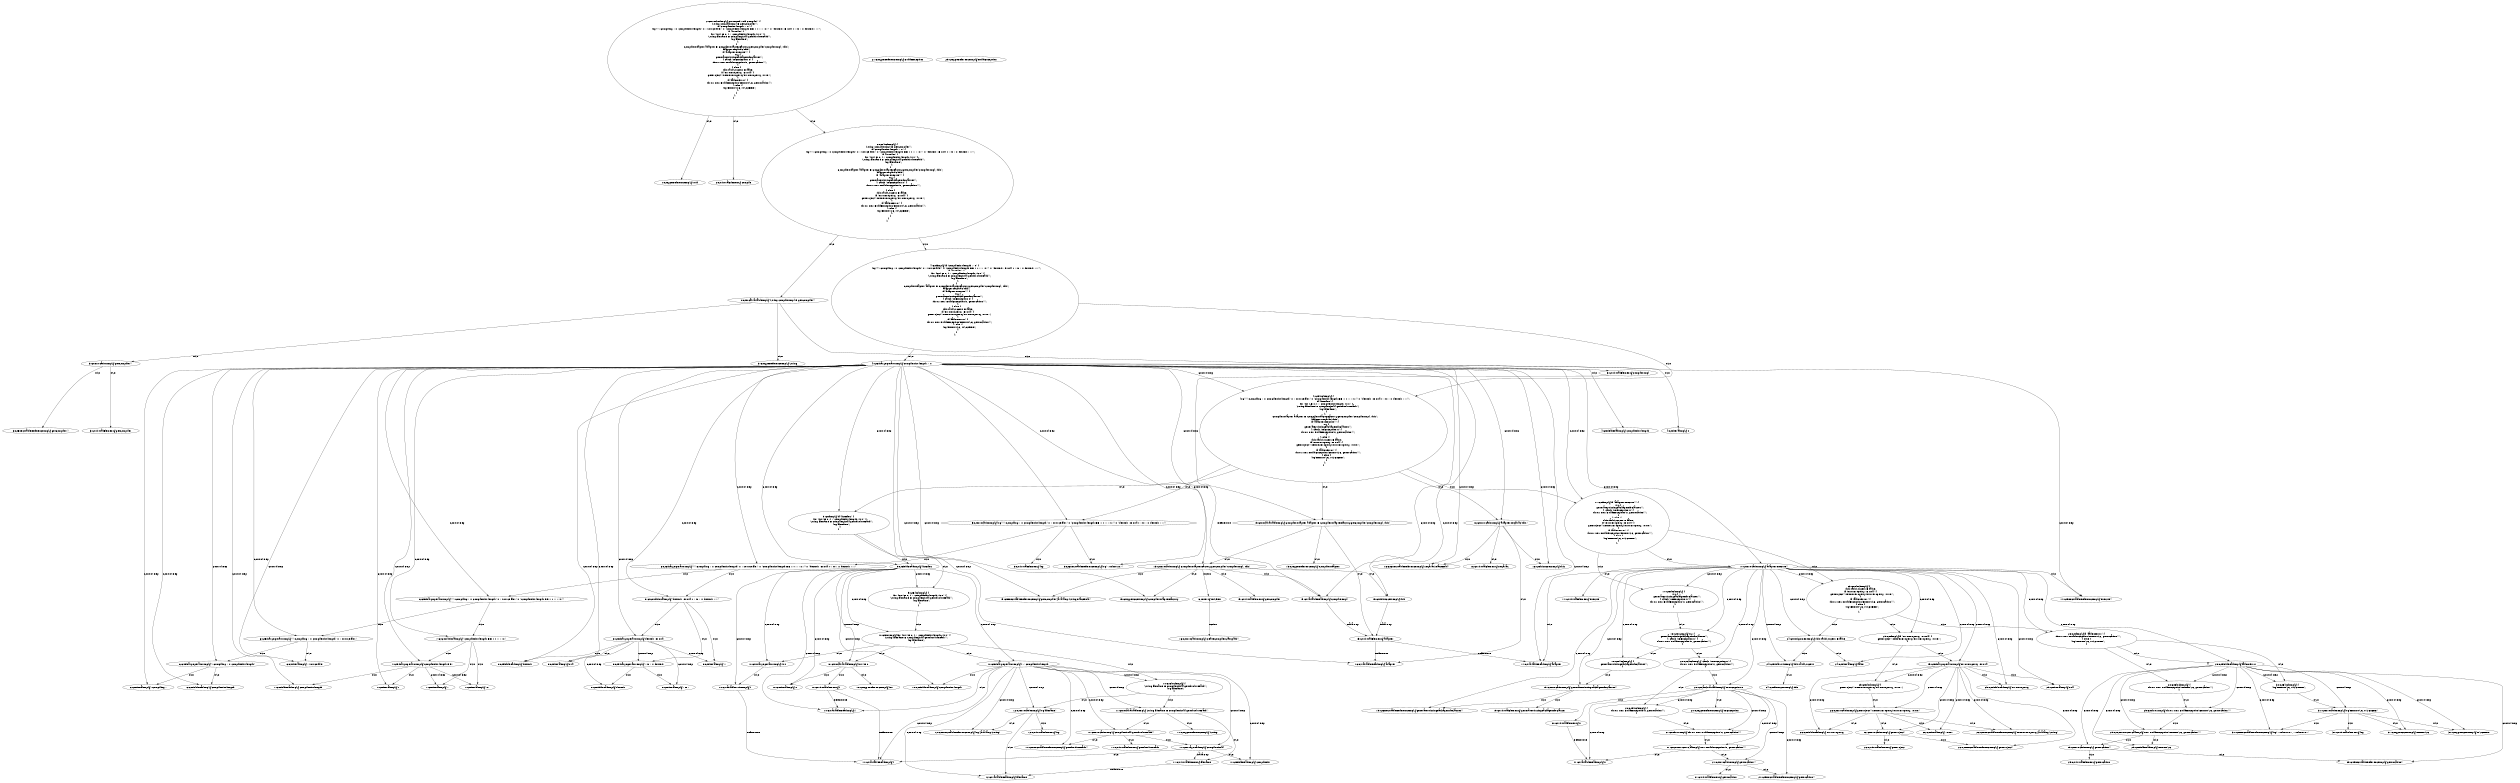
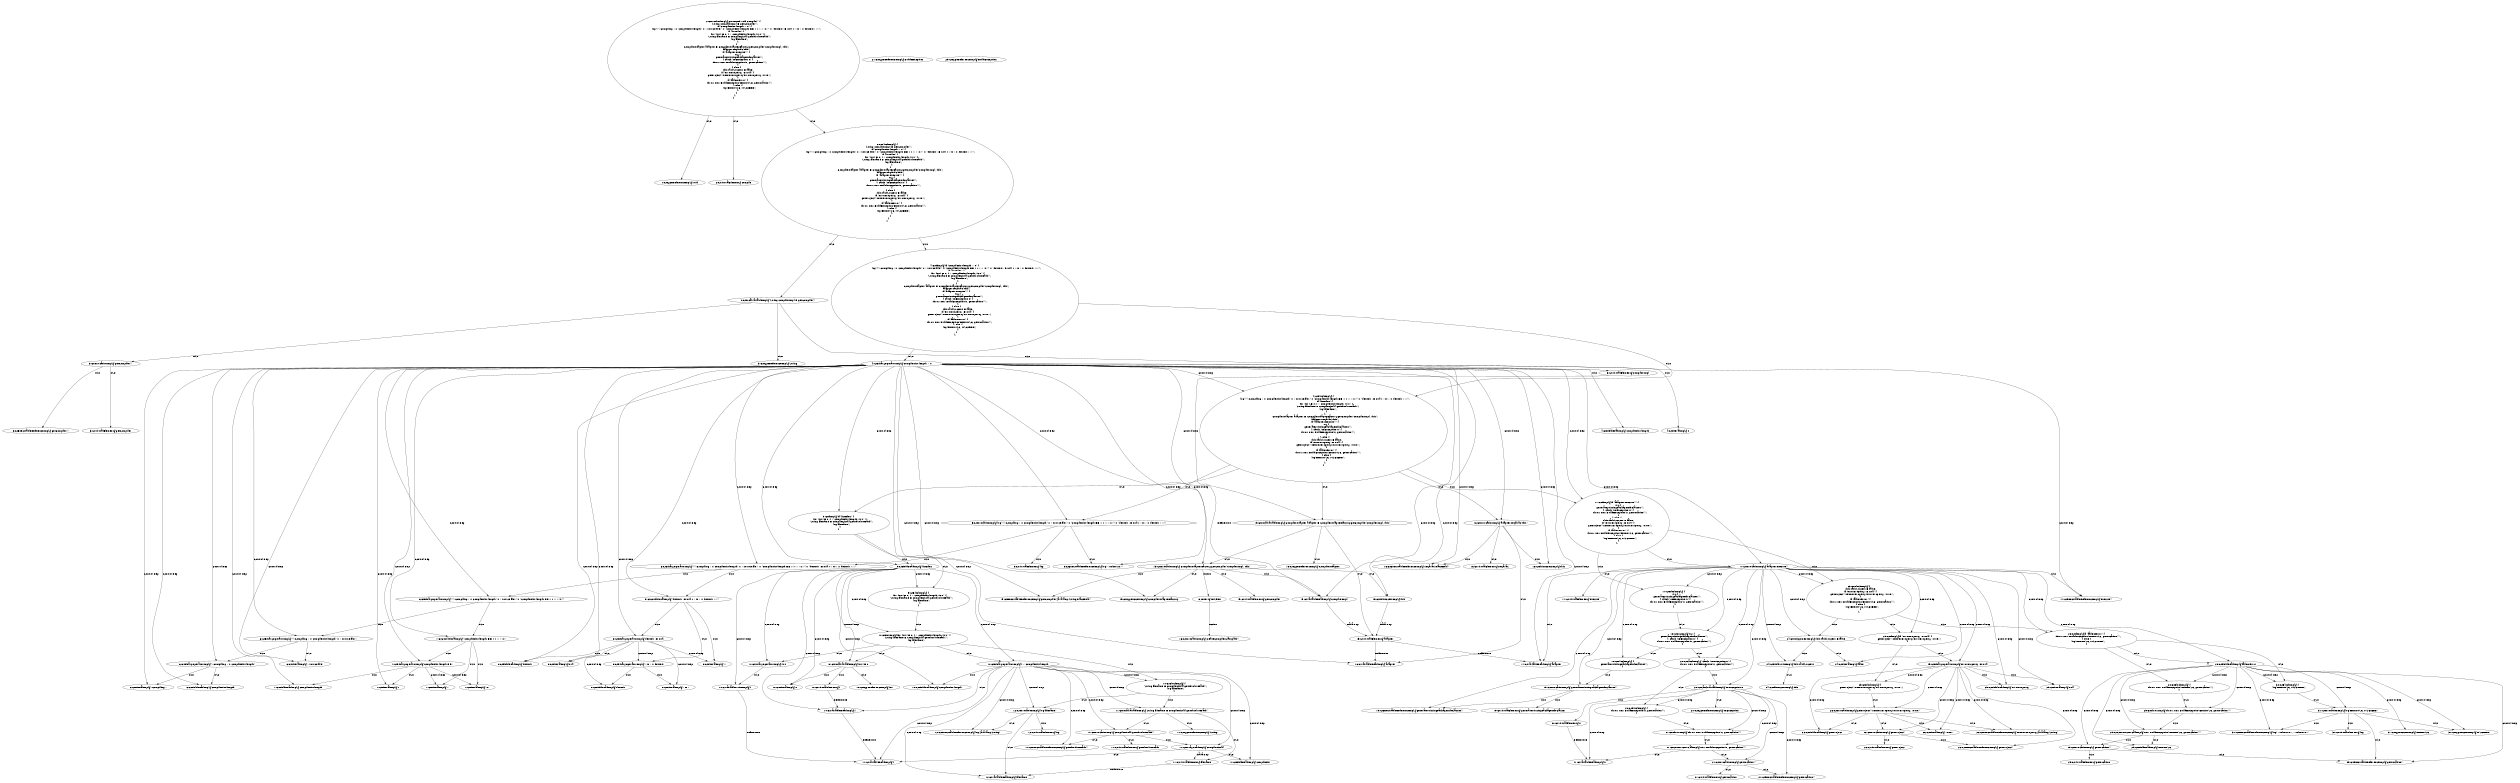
(878, 709) -> (858, 736)
(2379, 721) -> (2373, 731)
(1822, 732) -> (1822, 732)
